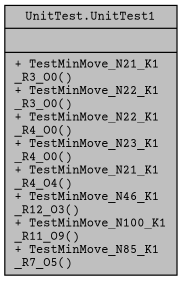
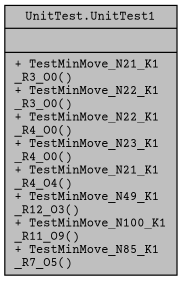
(87, 196) -> (87, 196)
